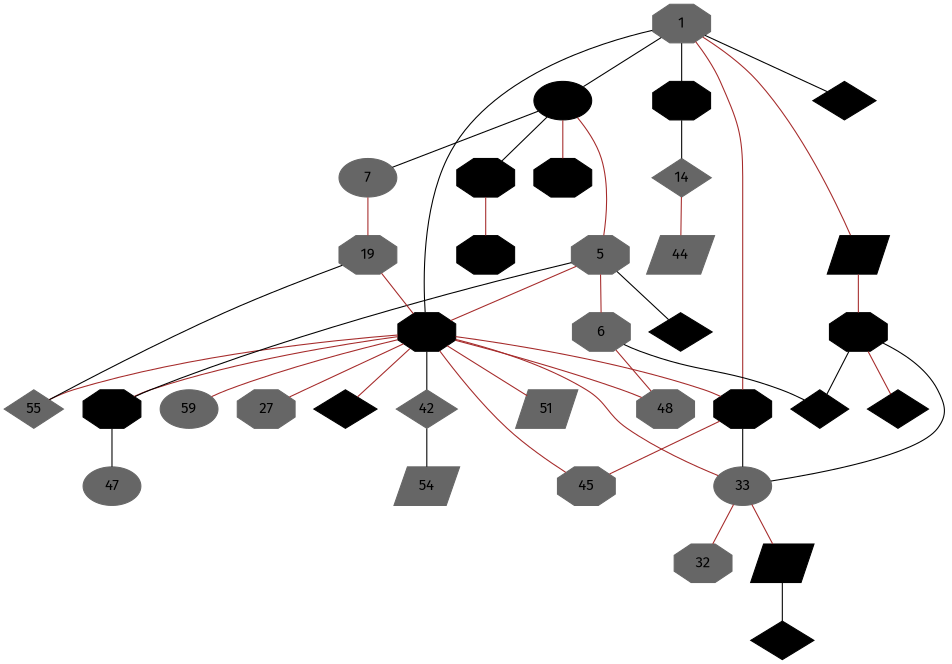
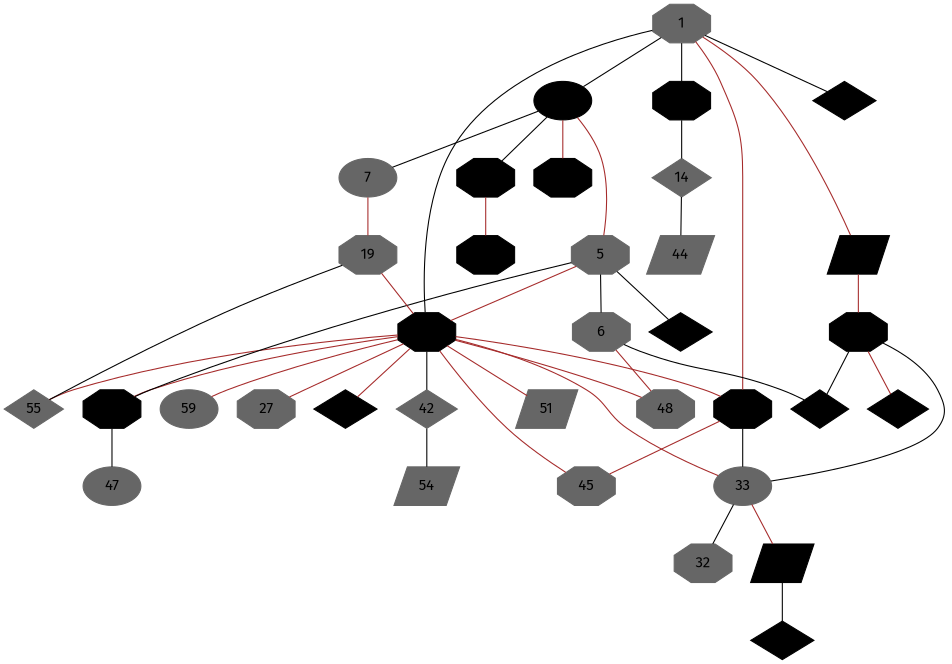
(681, 216) -> (681, 216)
(601, 294) -> (601, 294)
(723, 524) -> (723, 524)
